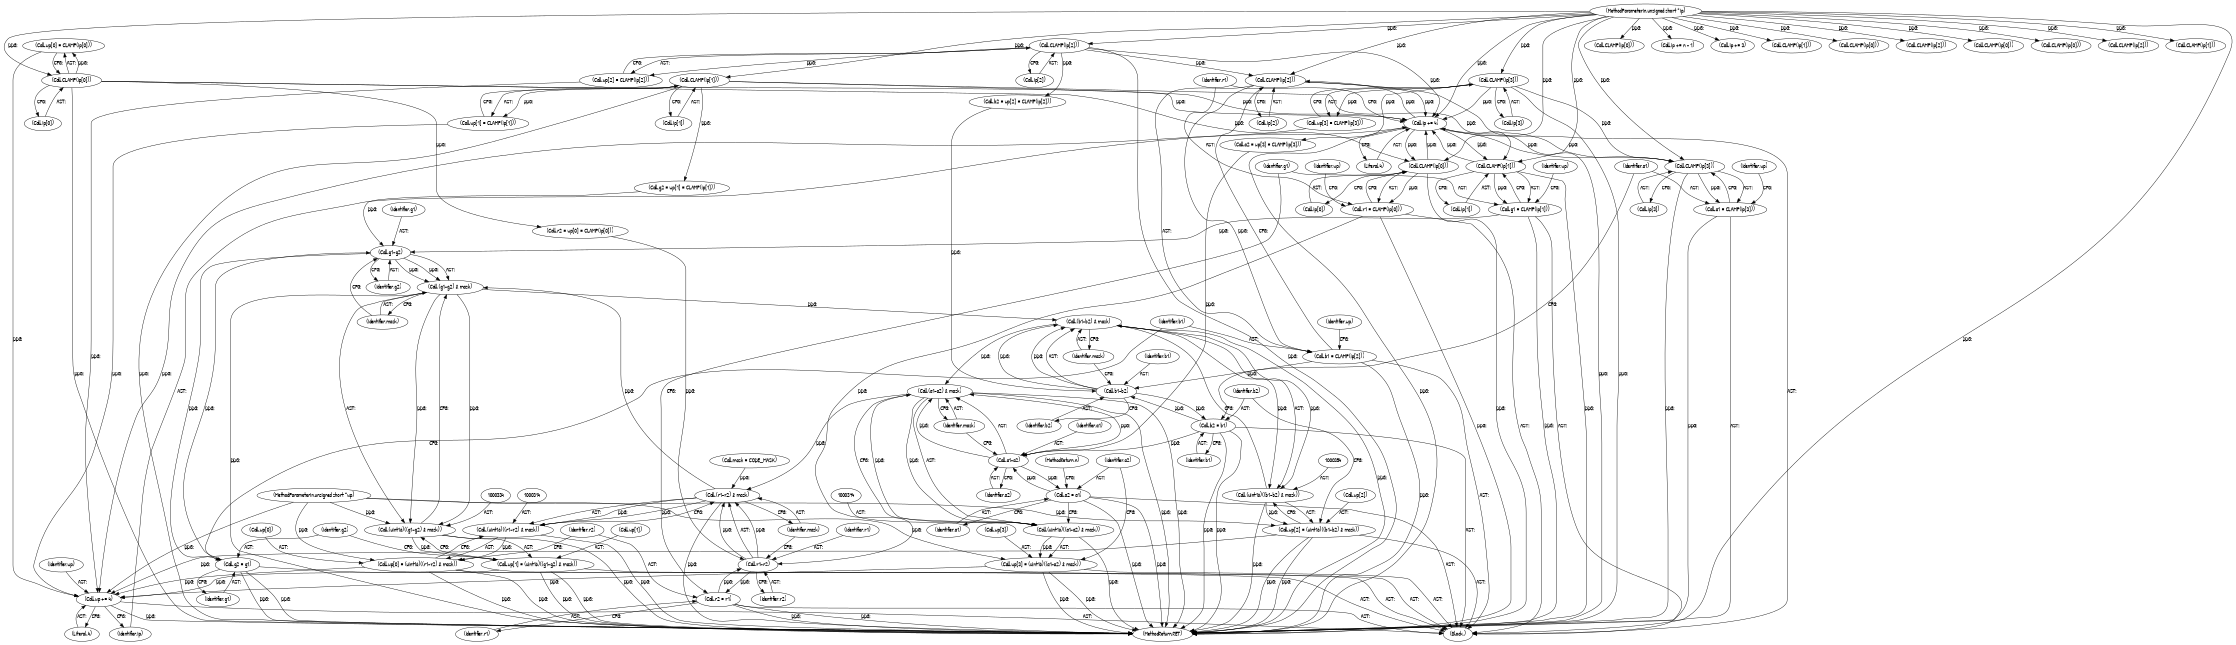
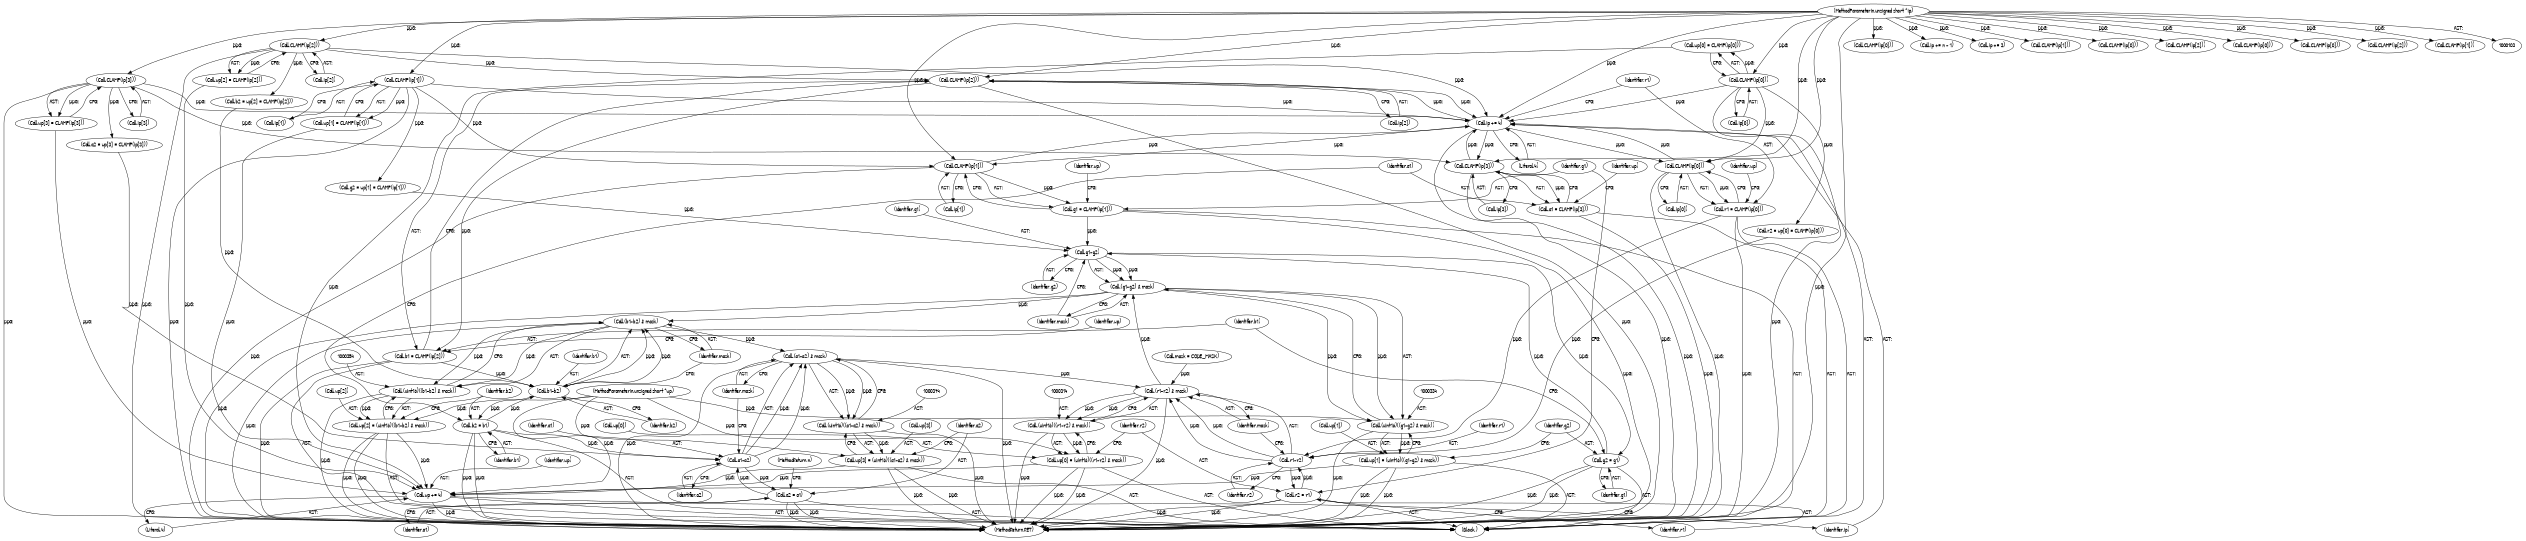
none -> (2507, 46)
(1068, 511) -> (848, 448)
